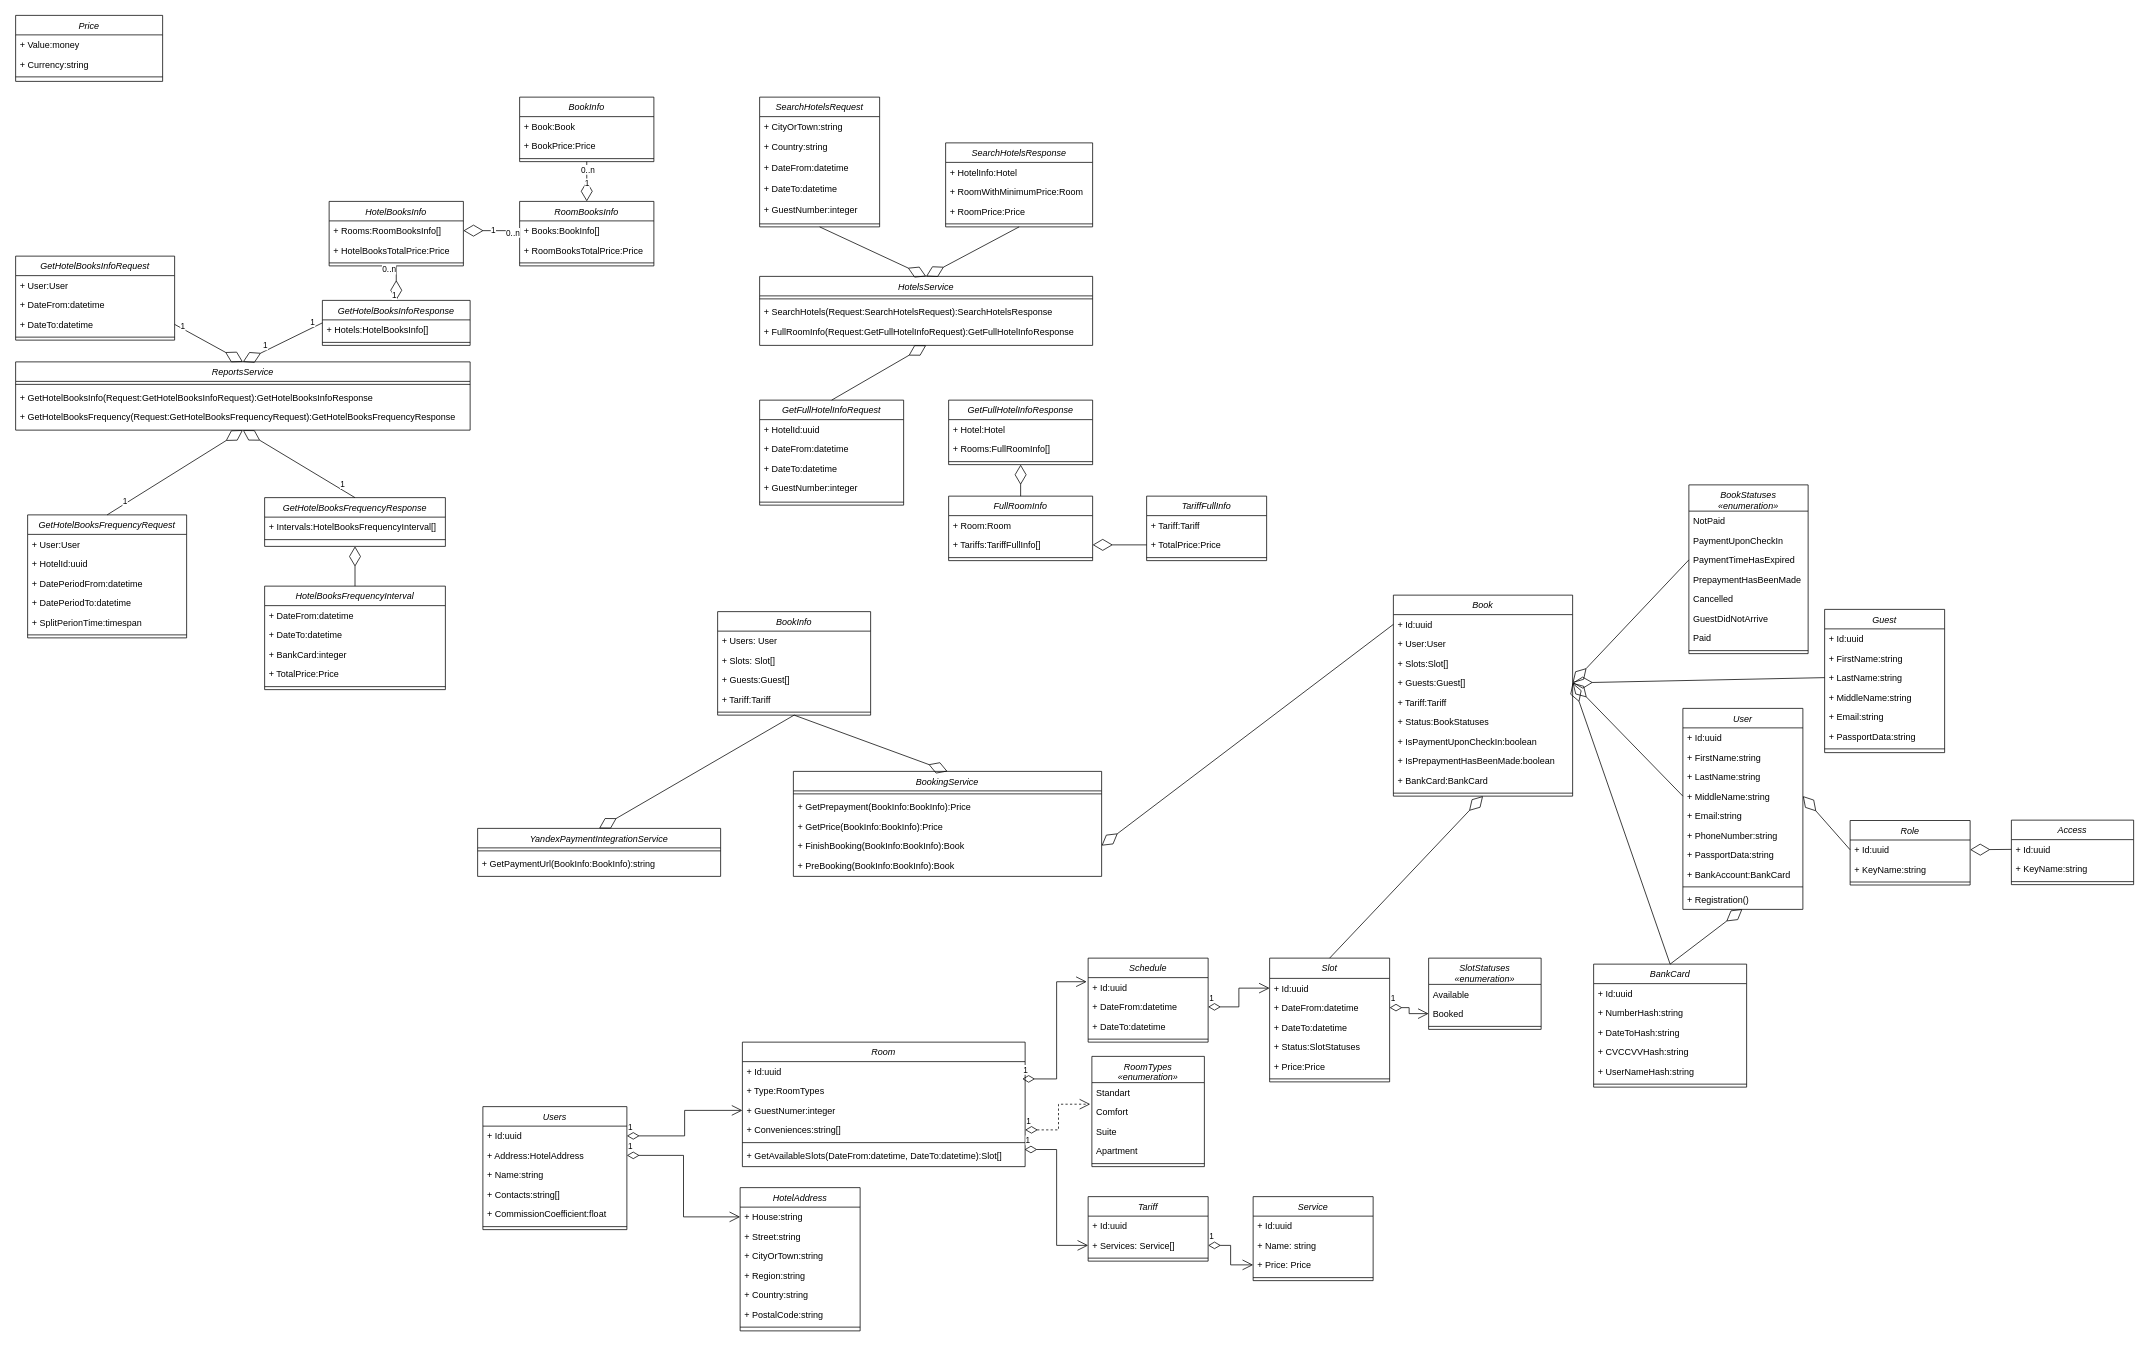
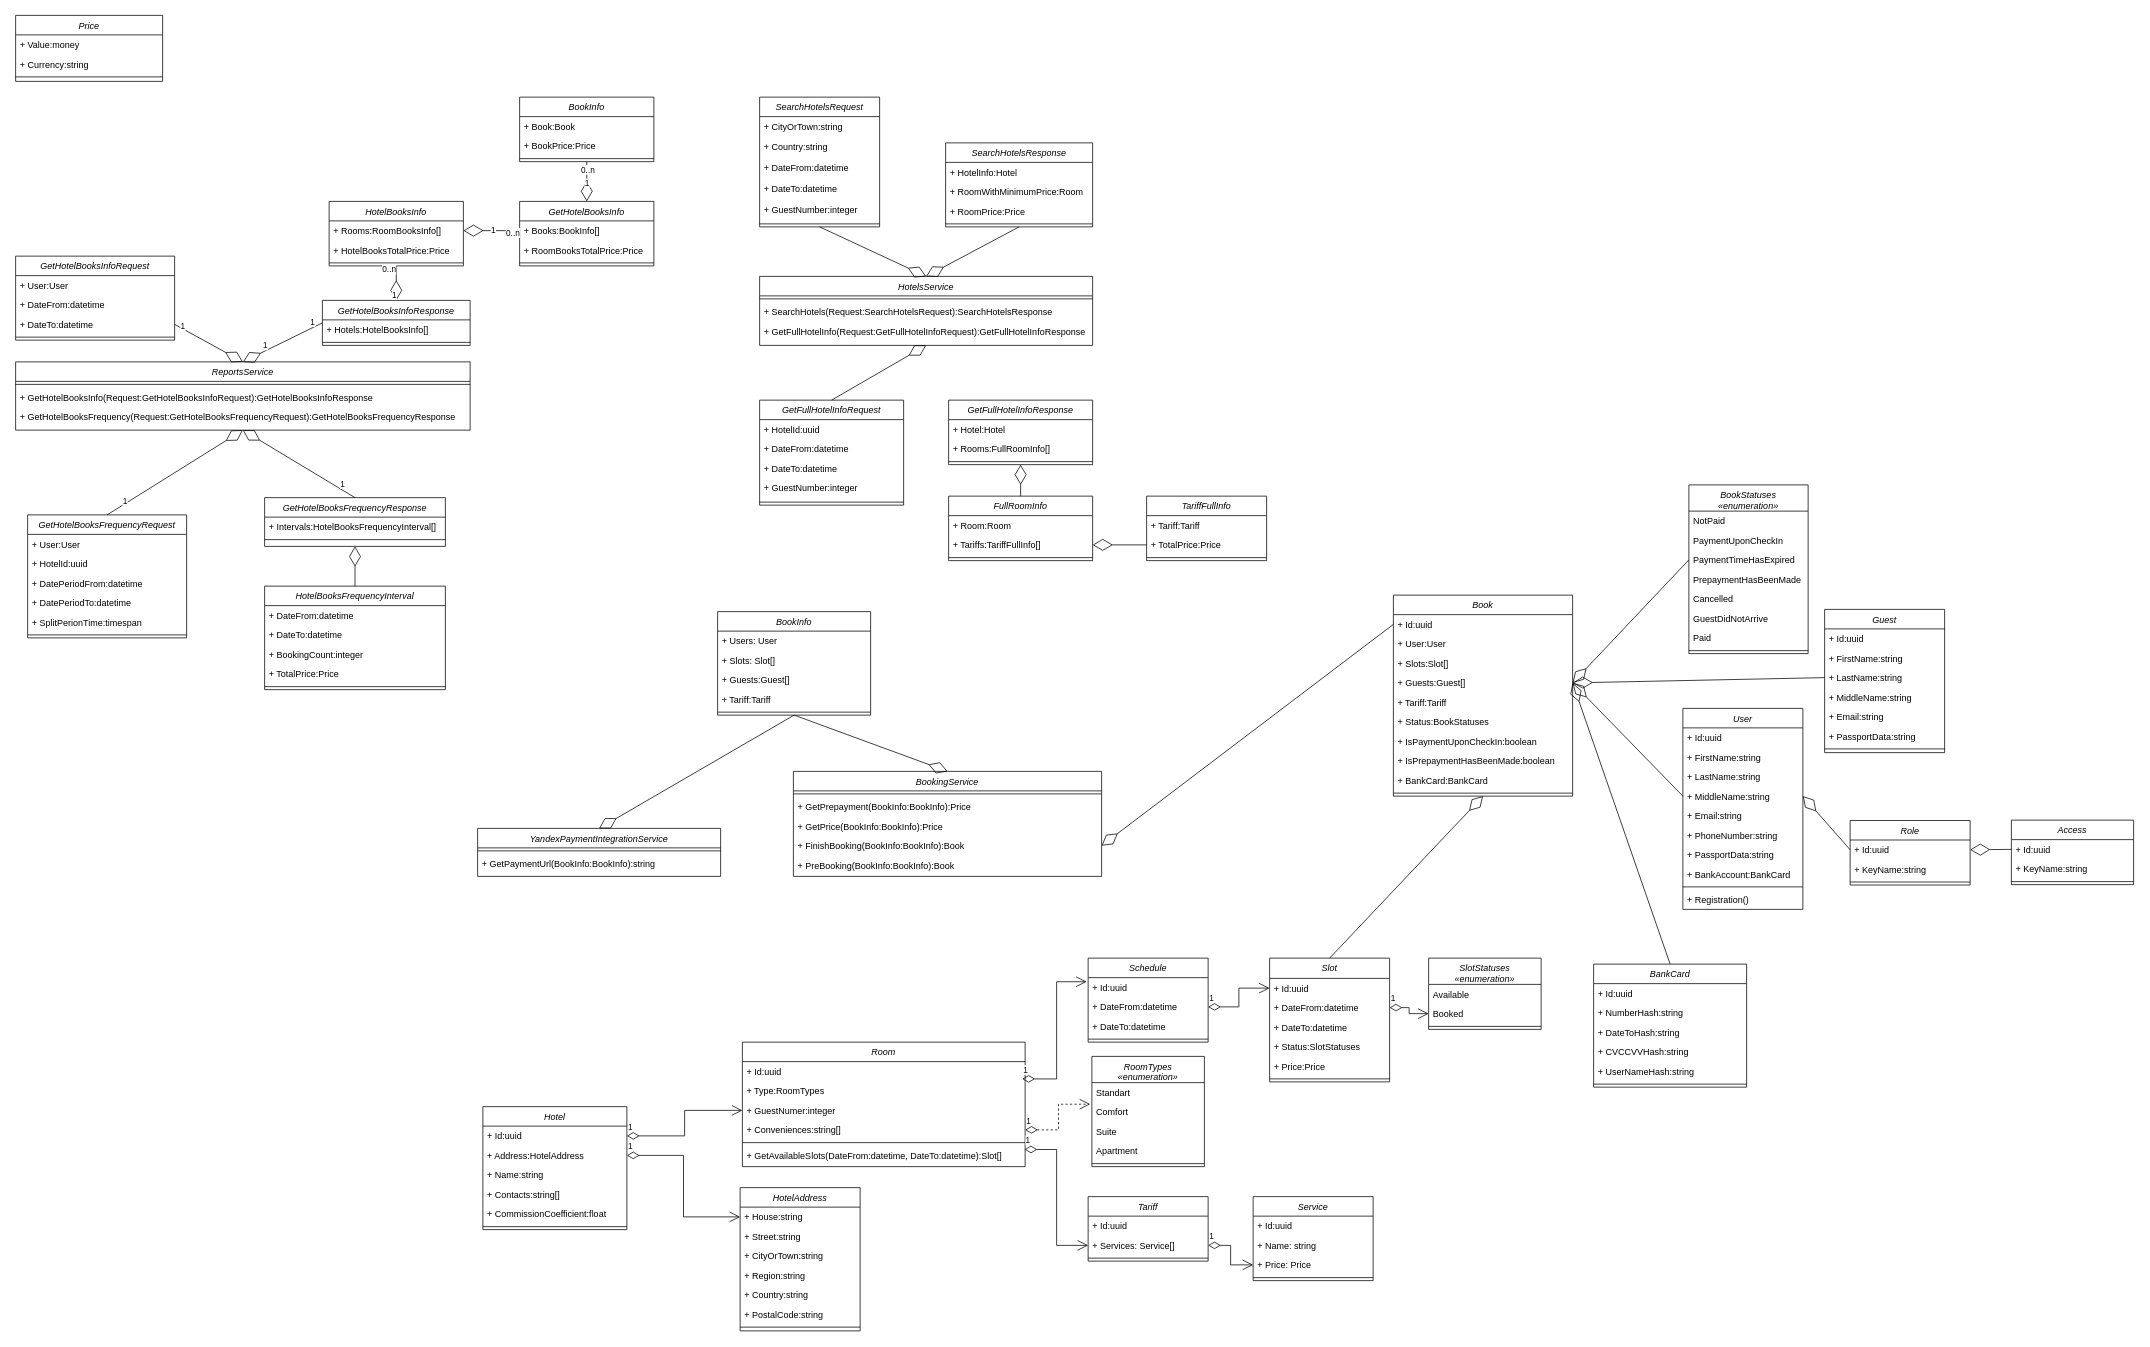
(586, 212) -> (586, 212)
(932, 332) -> (941, 332)
(310, 655) -> (319, 655)
(1699, 942) -> none
(554, 1117) -> (554, 1117)
